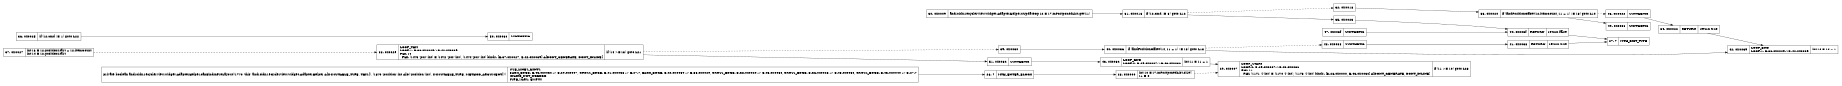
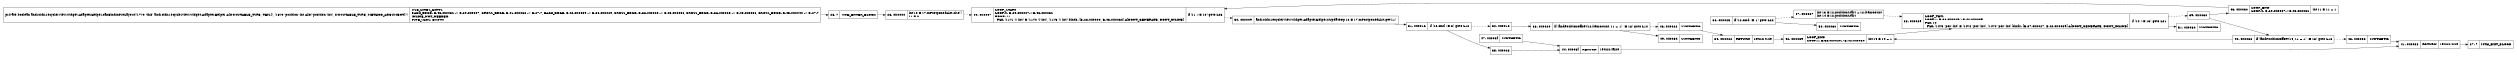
none -> (1227, 18)
none -> (1784, 18)
none -> (1917, 32)
(1587, 37) -> (2009, 50)
(1634, 41) -> (2496, 44)
(1065, 62) -> (2218, 14)
(1248, 71) -> (1003, 16)
